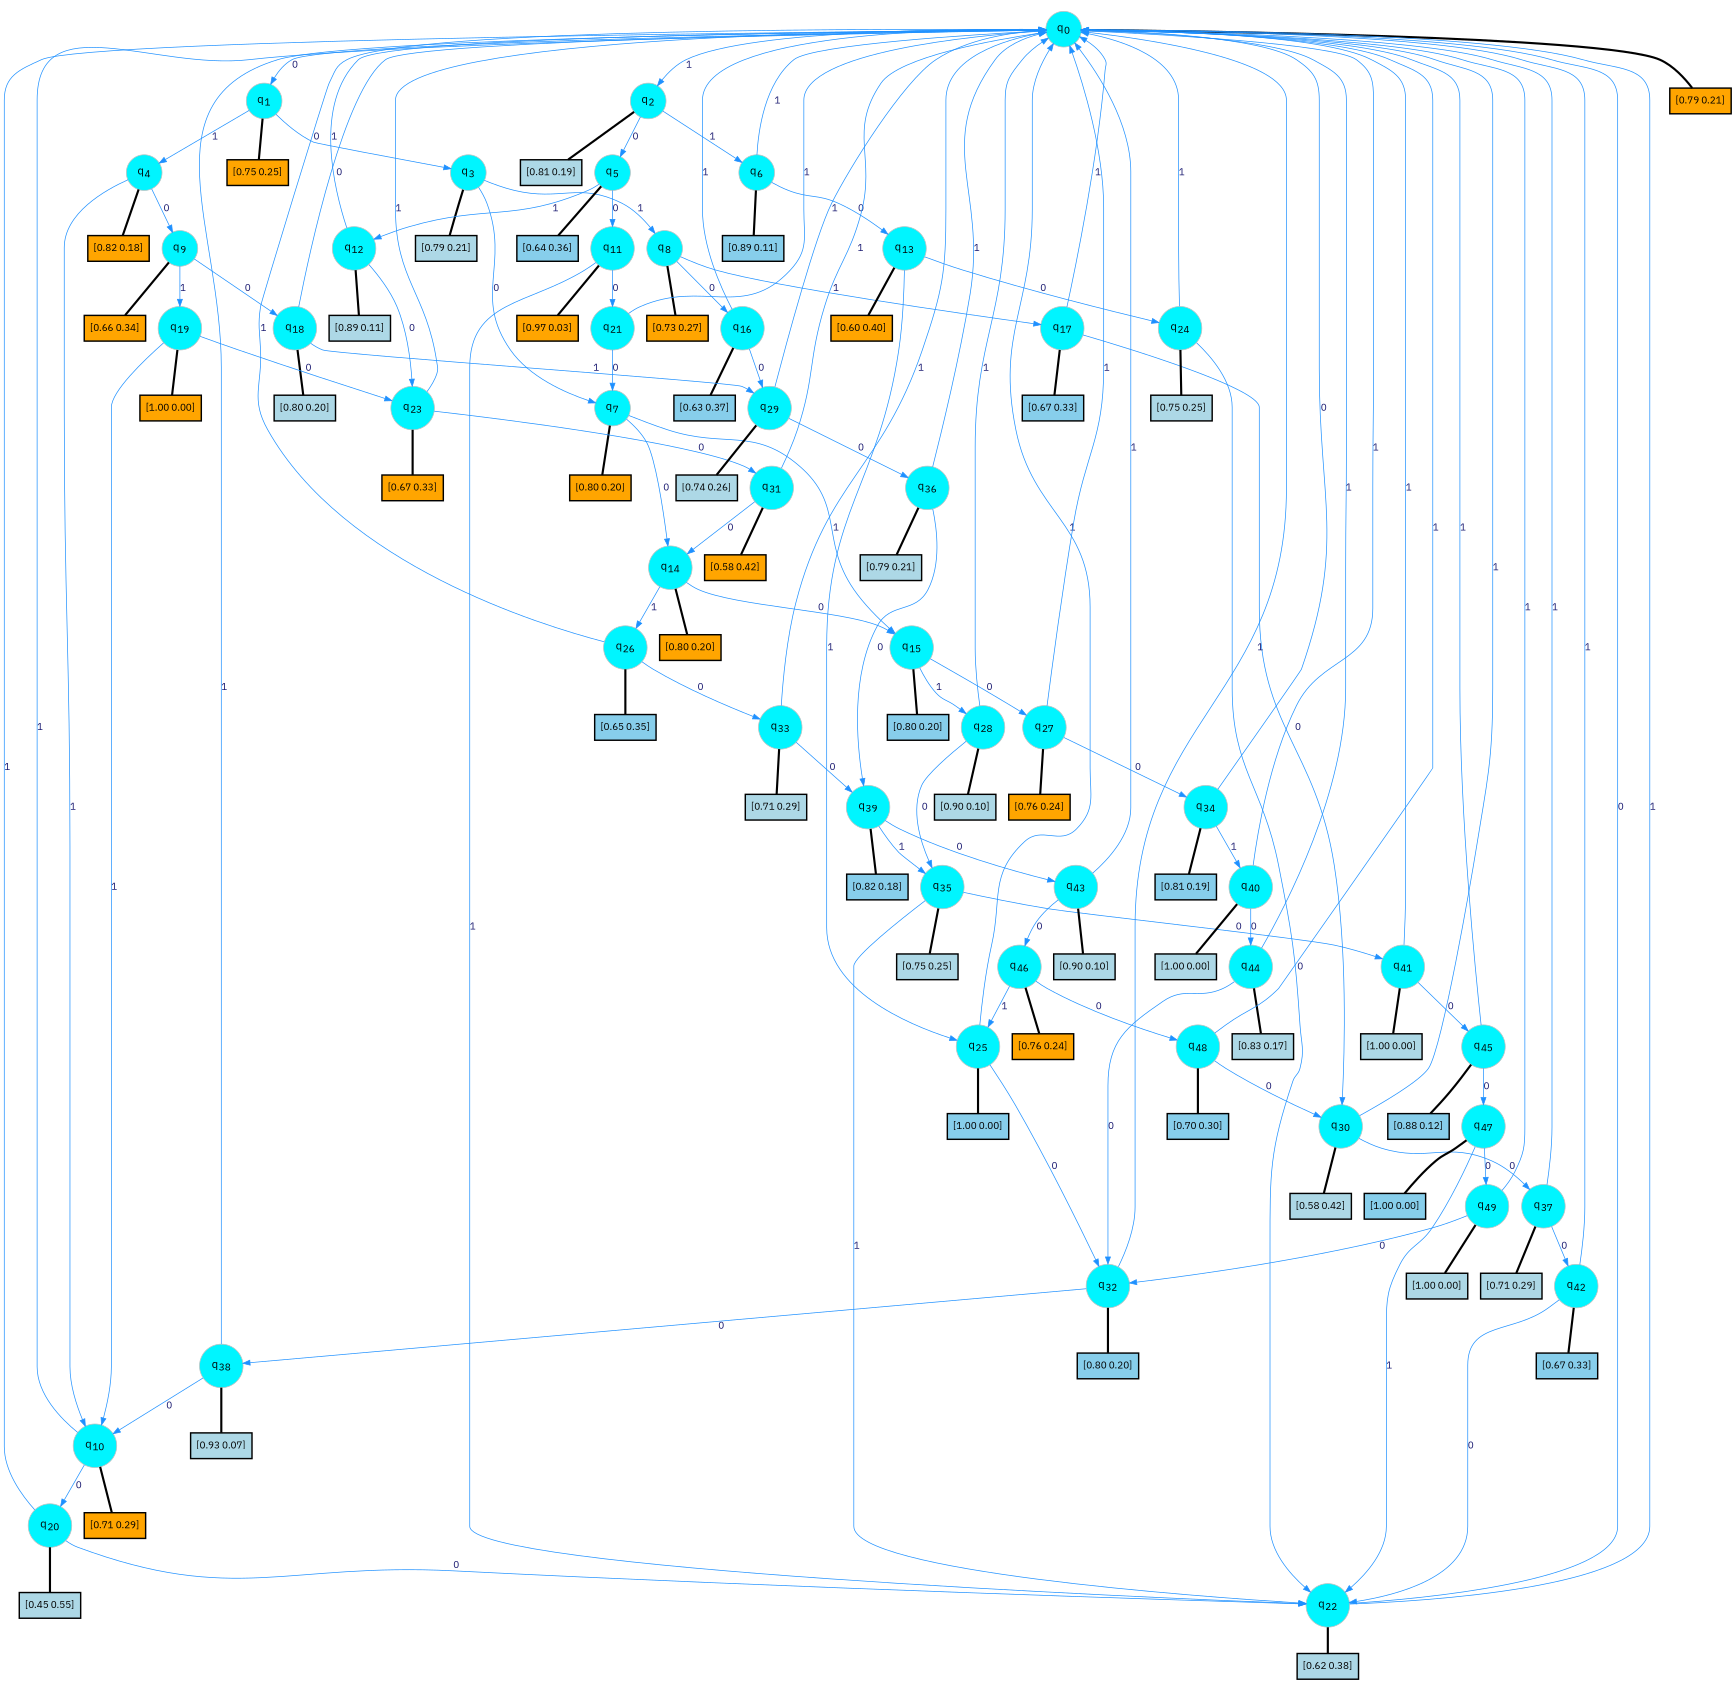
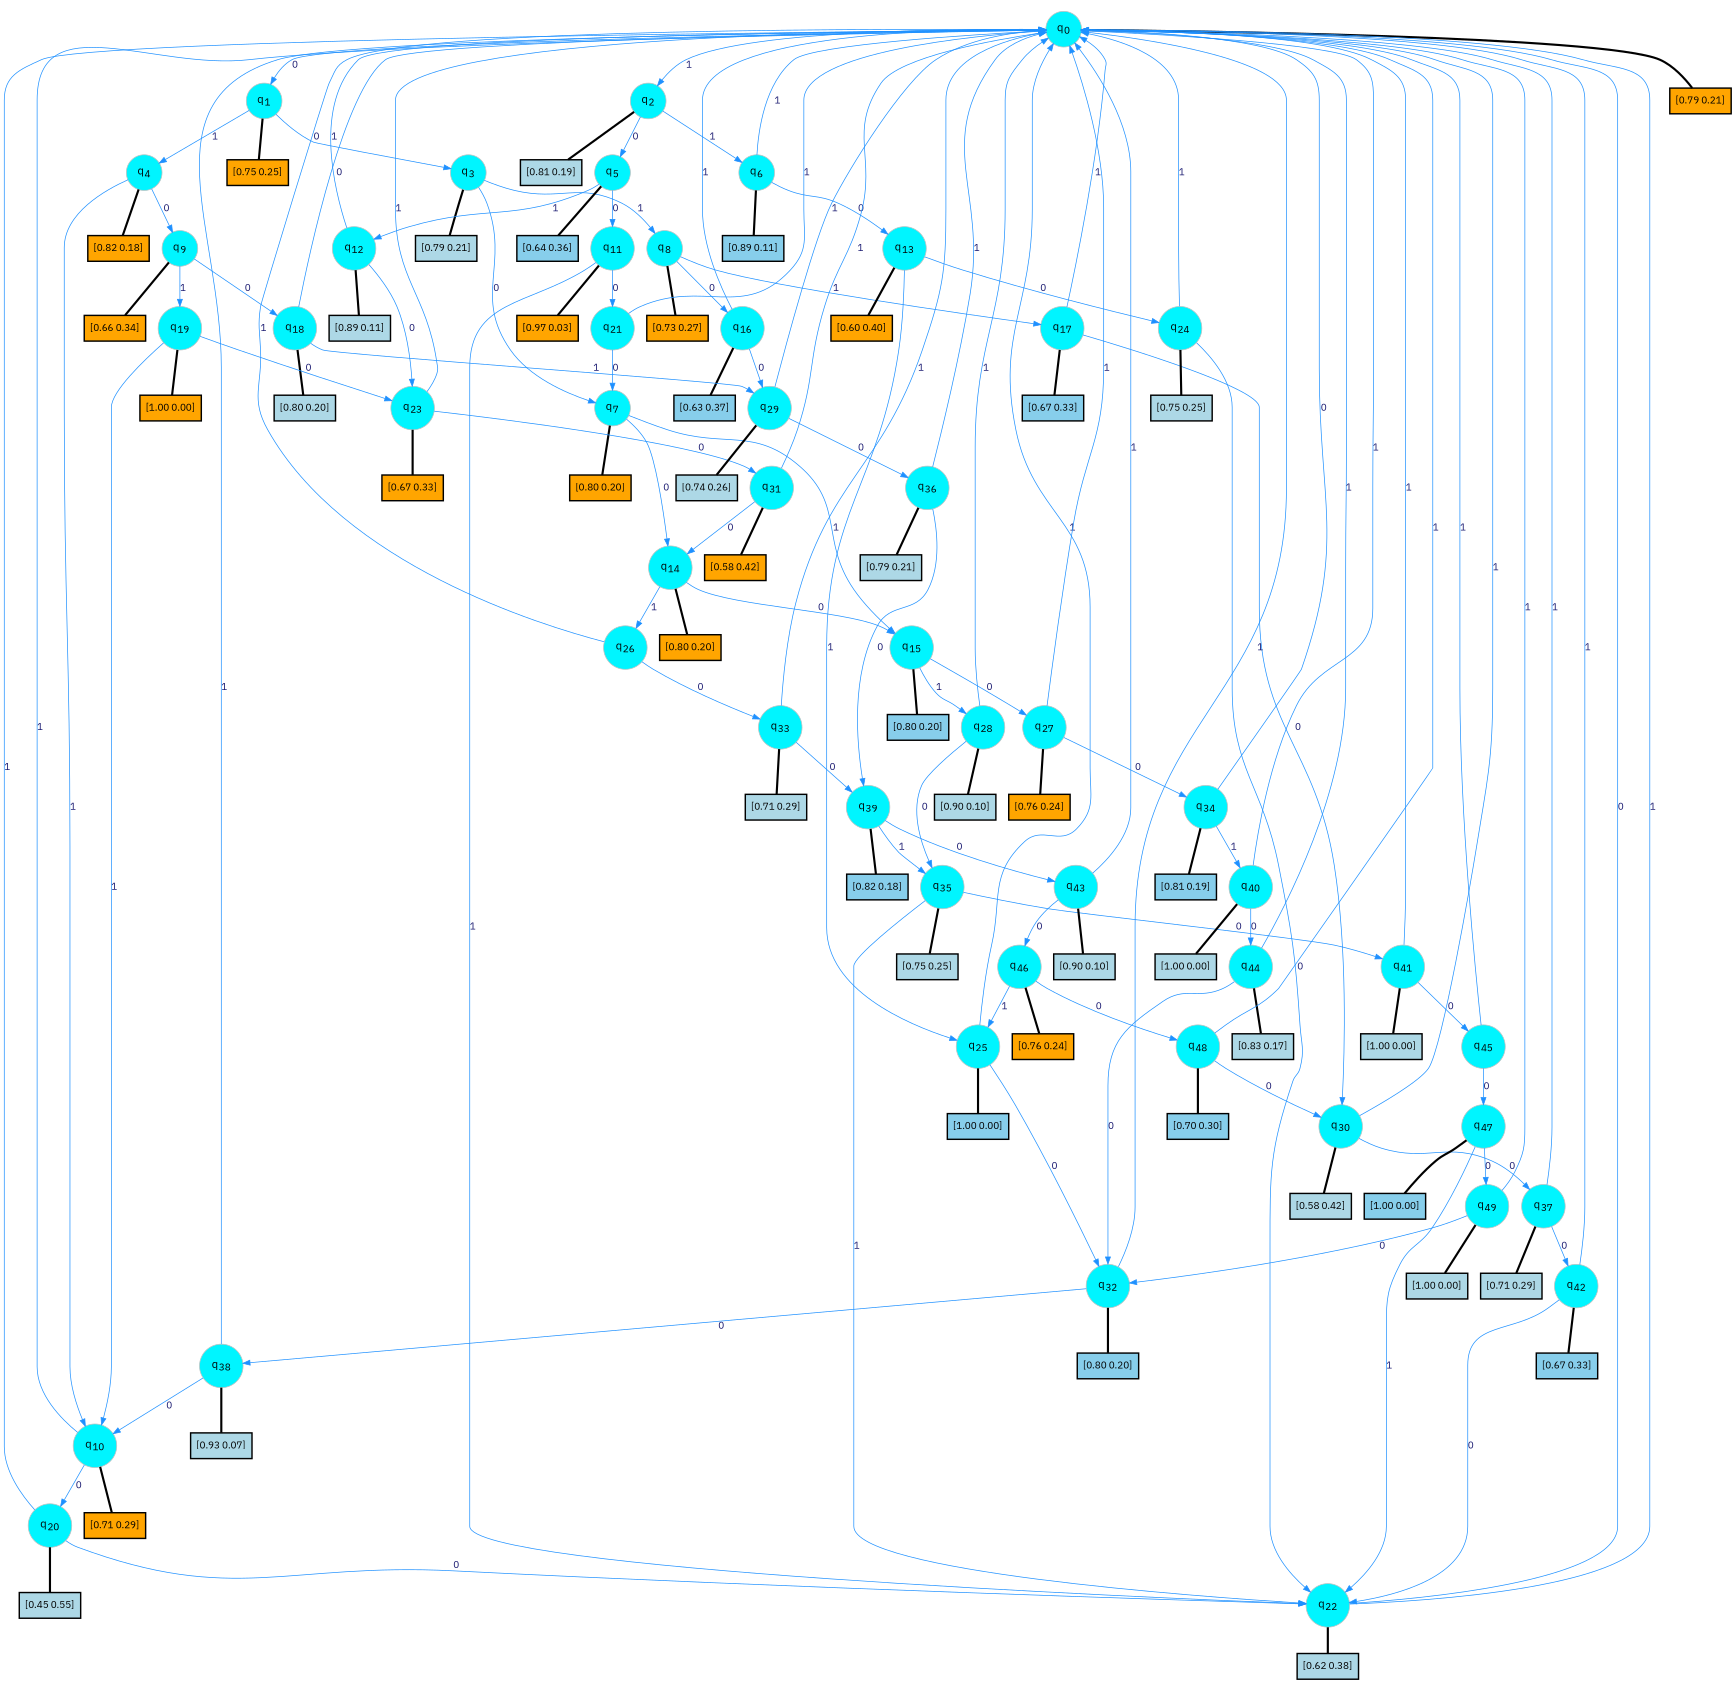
(625, 727) -> none
(1418, 1126) -> none
